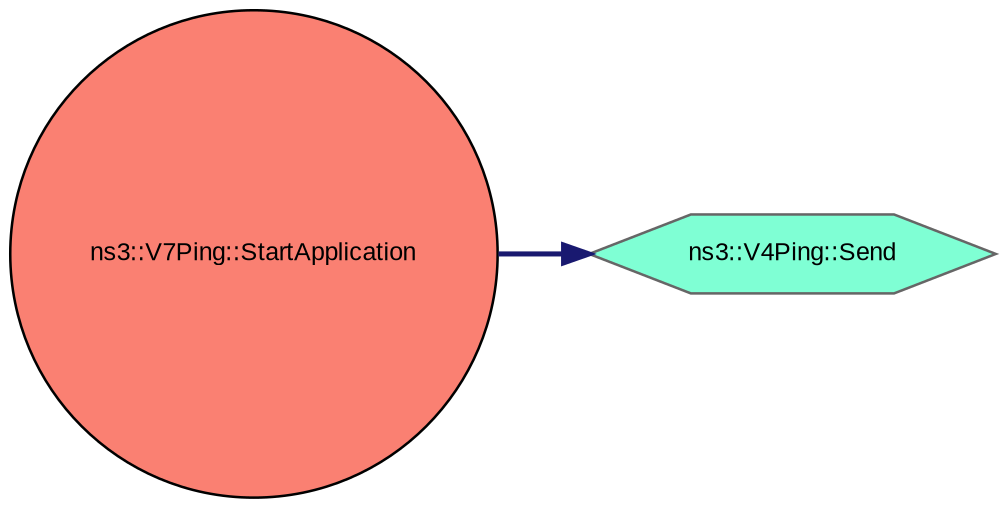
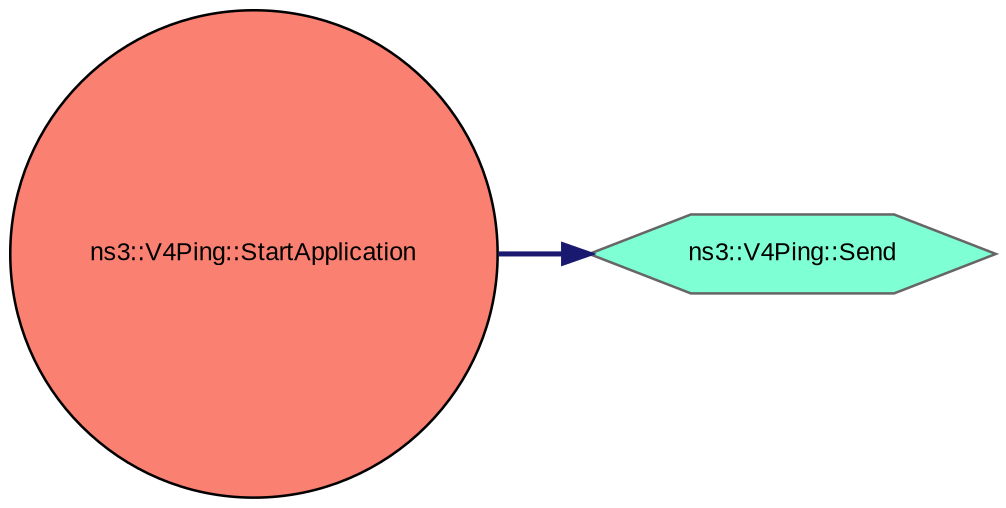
(254, 254) -> (254, 254)
